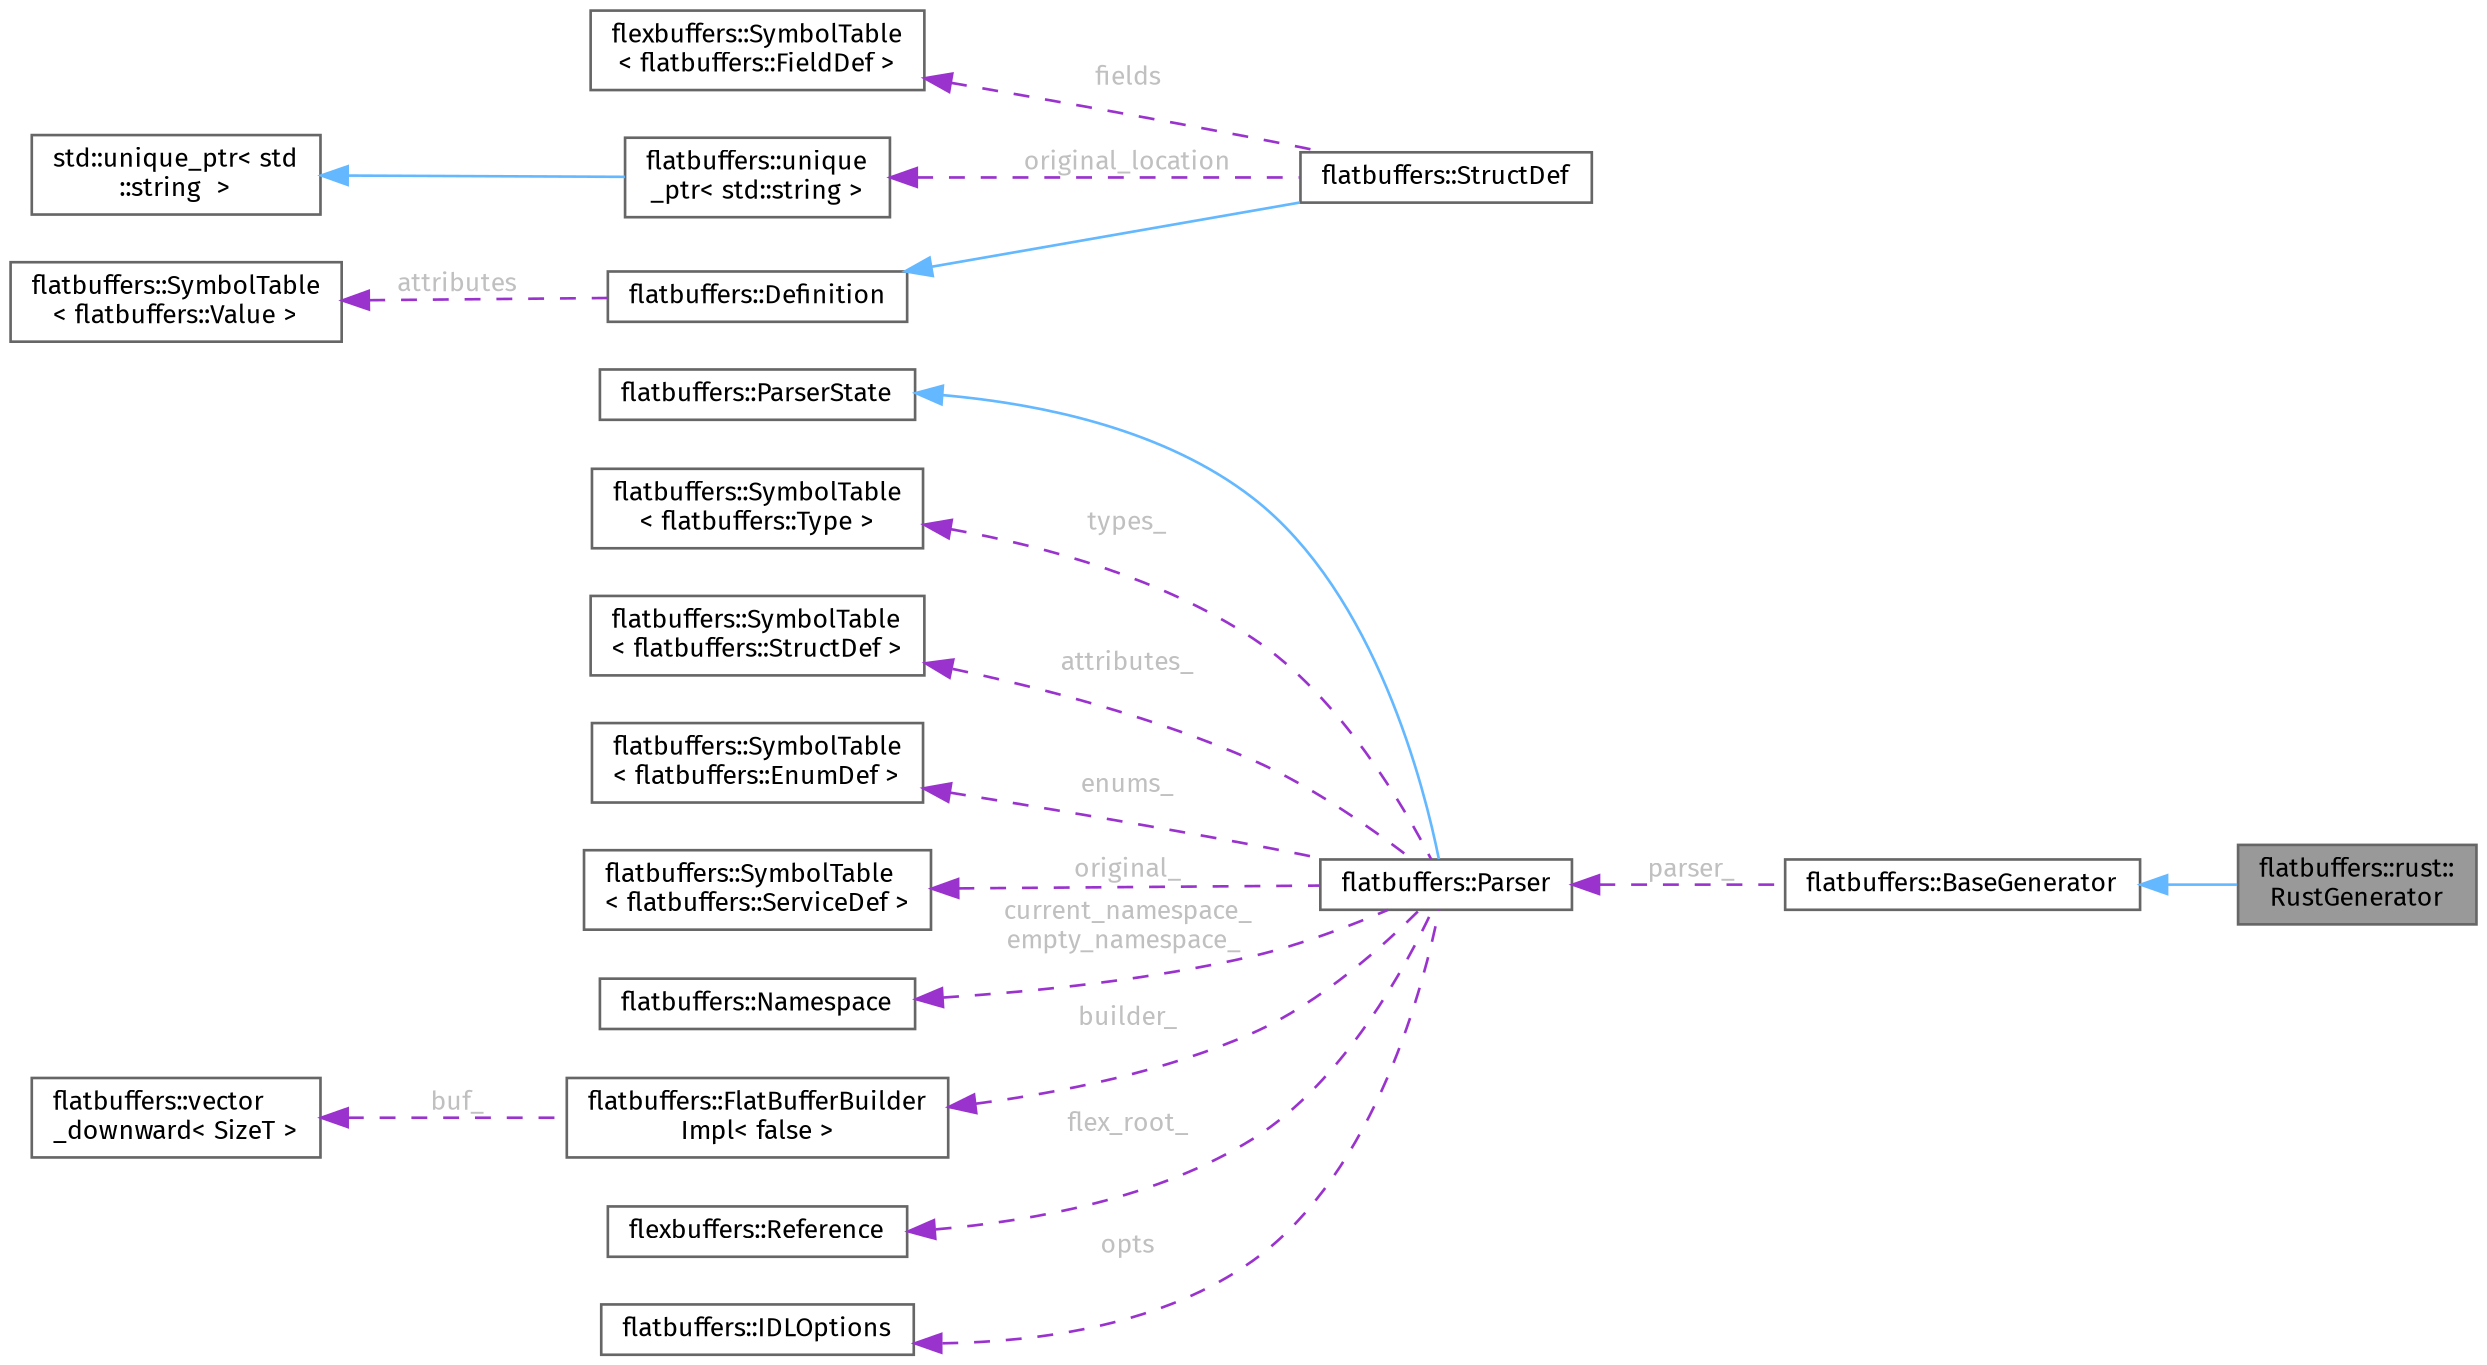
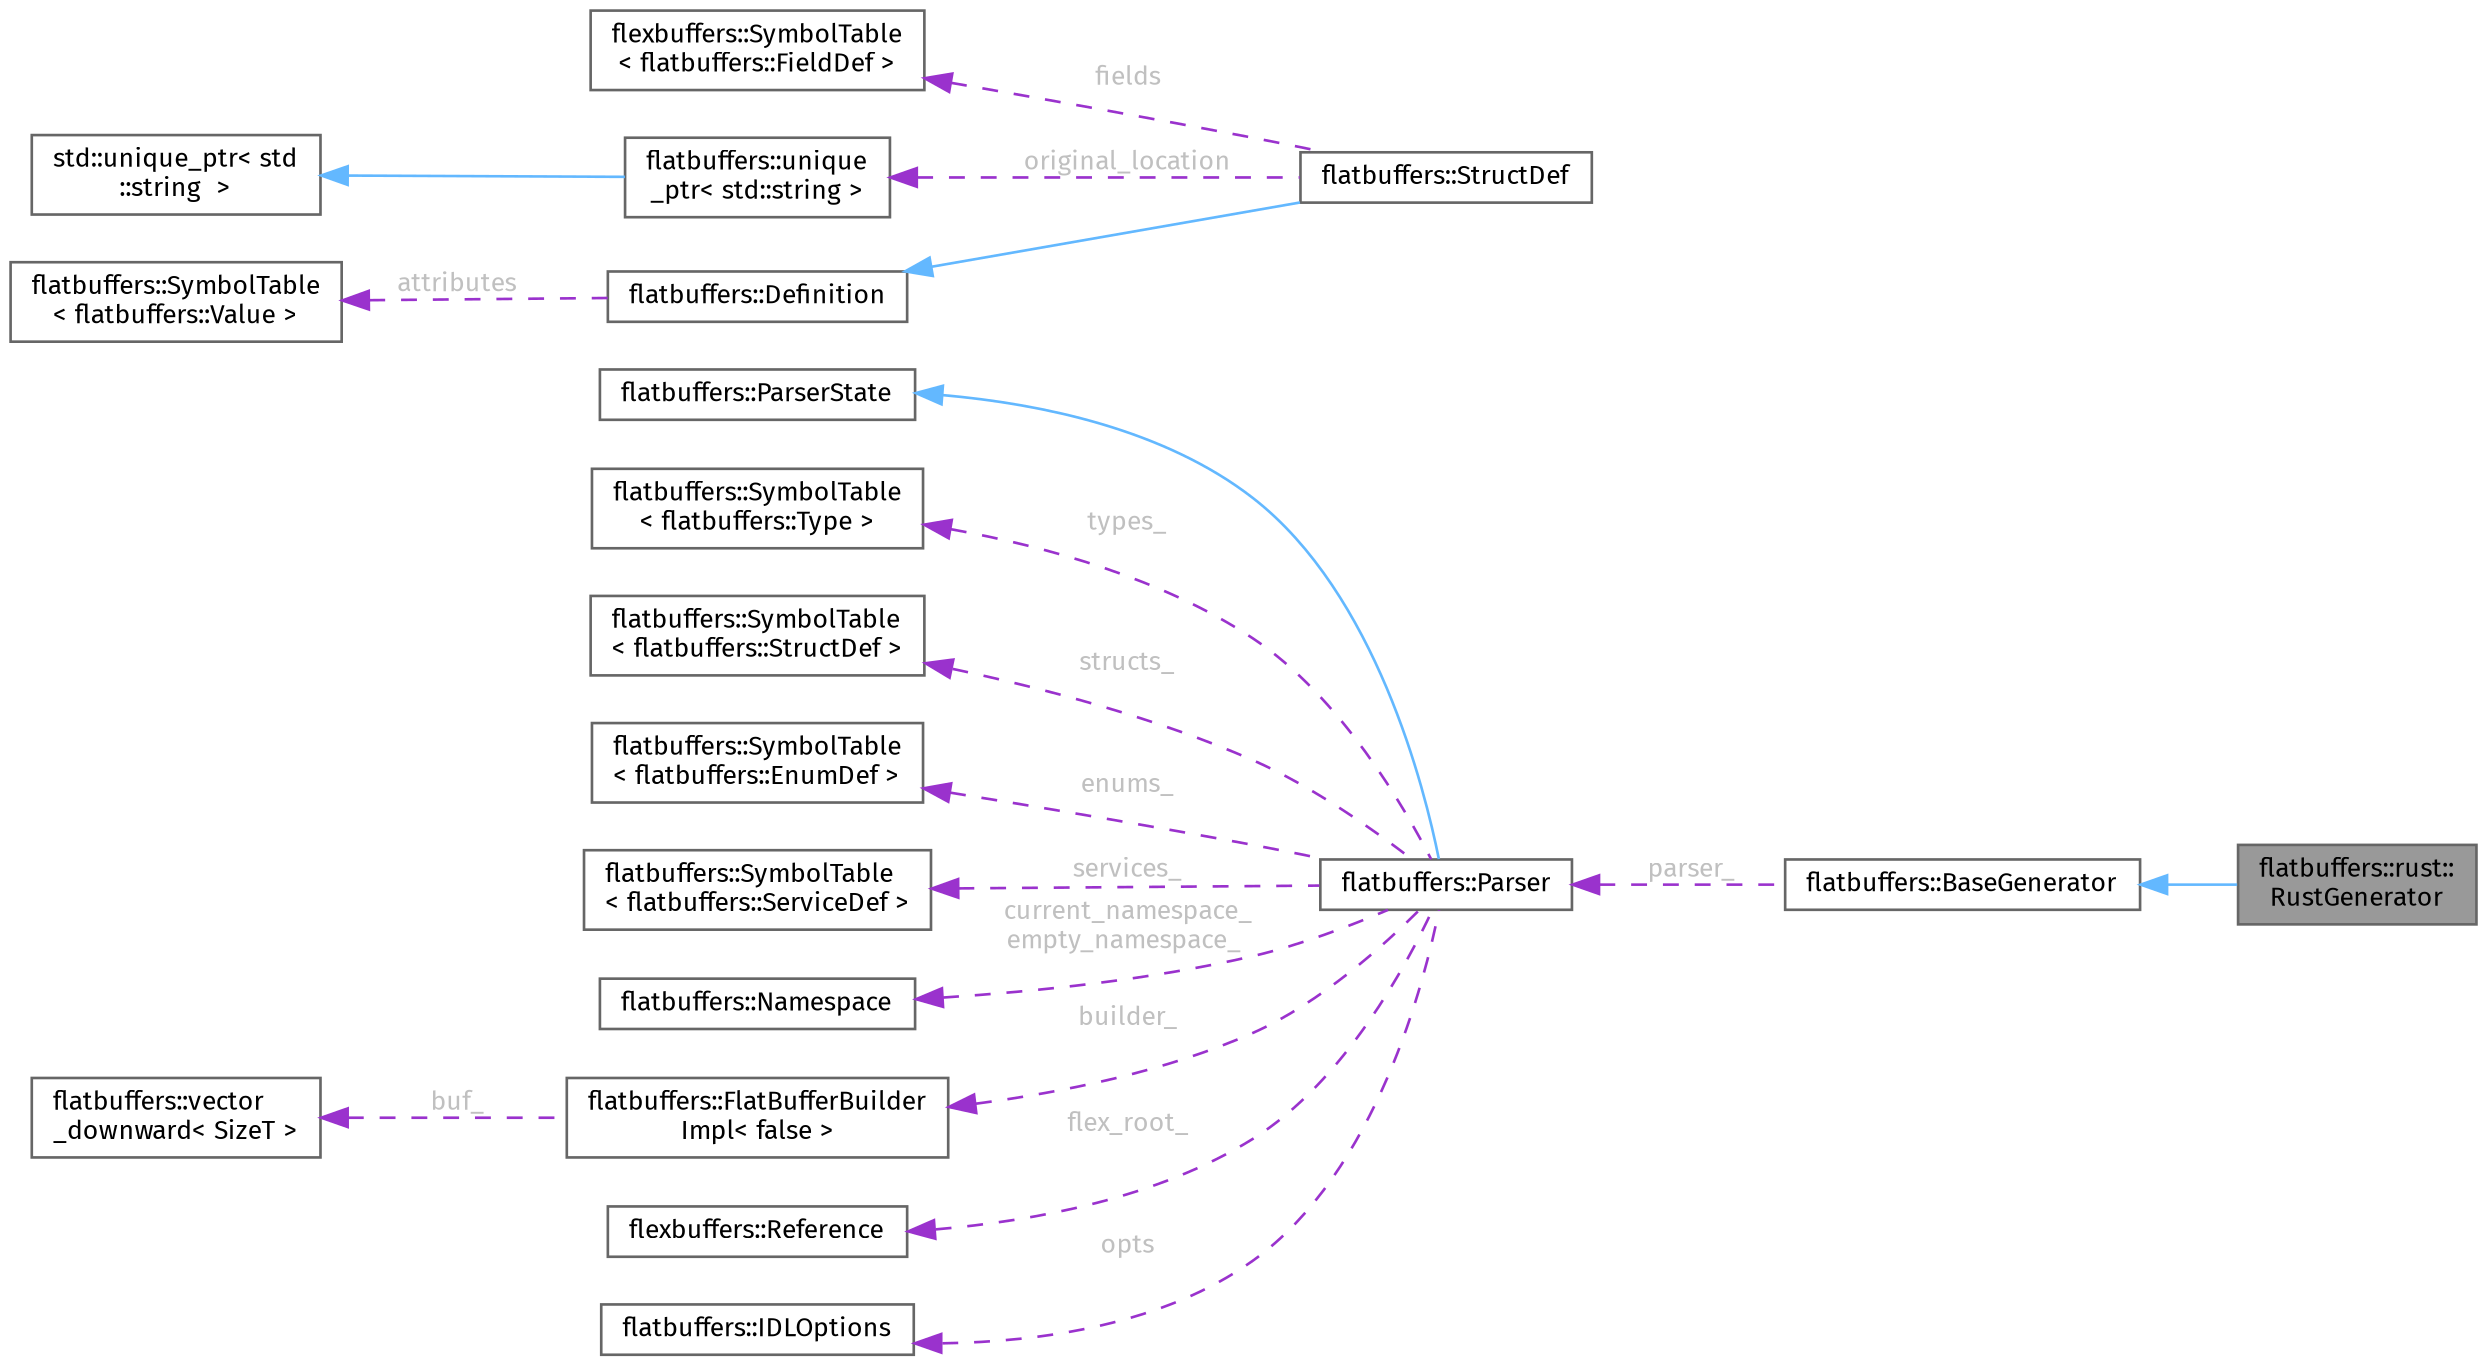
(1124, 663) -> (1124, 663)
(1124, 870) -> (1124, 870)
